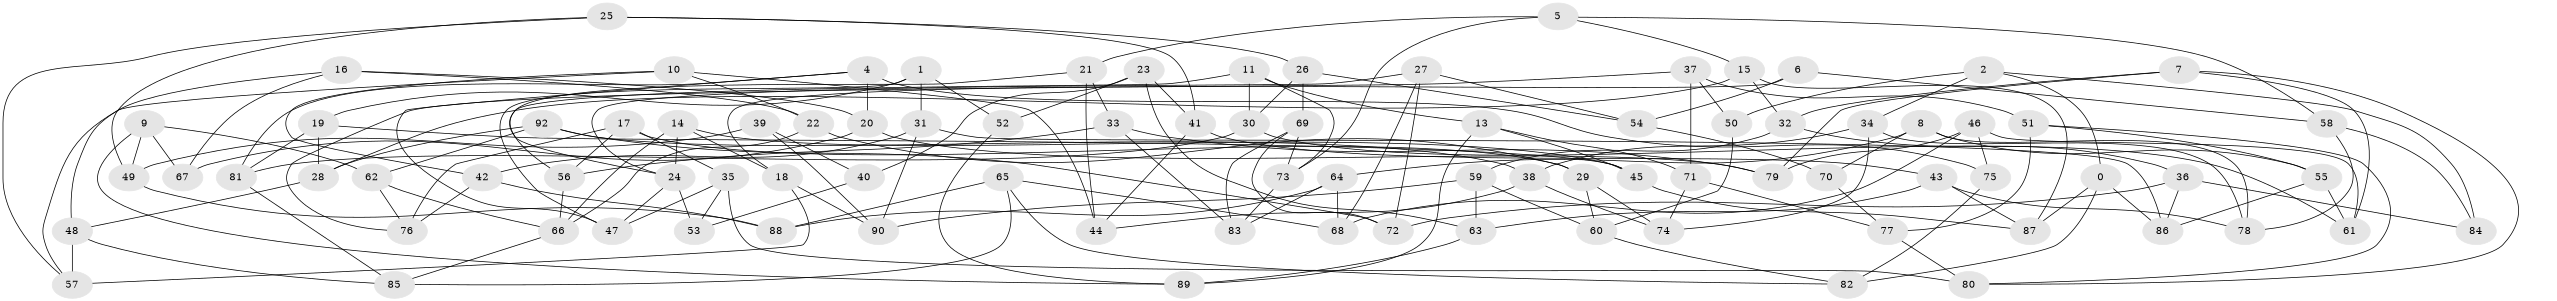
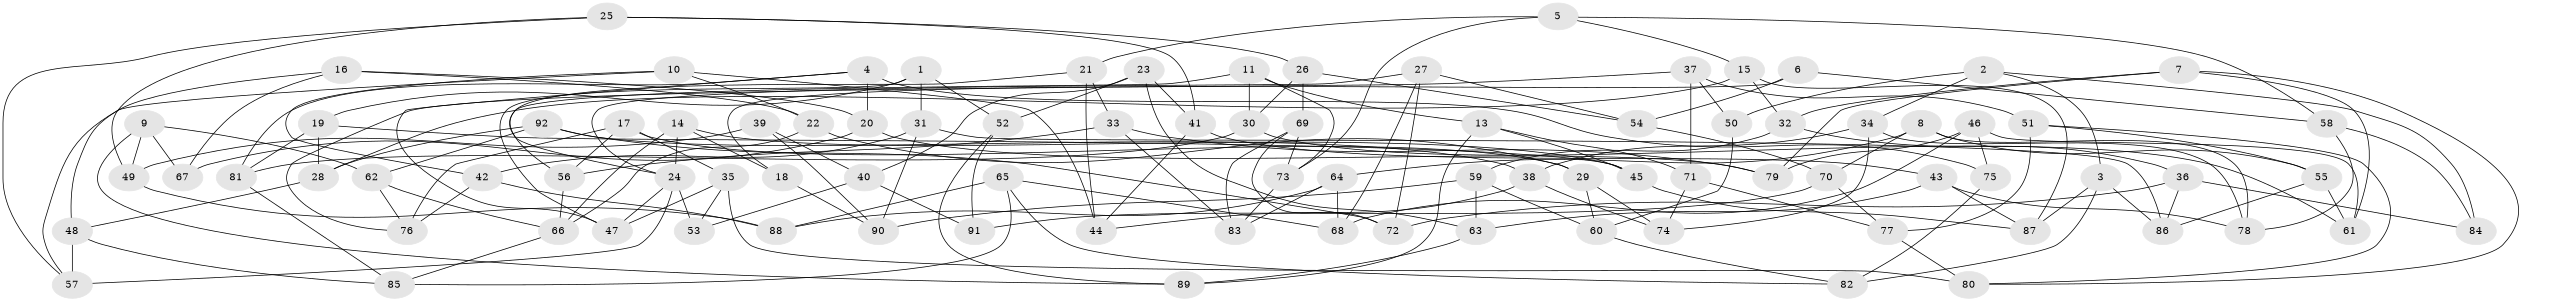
(2101, 178) -> (2101, 178)
none -> (975, 231)
(421, 268) -> (398, 268)
